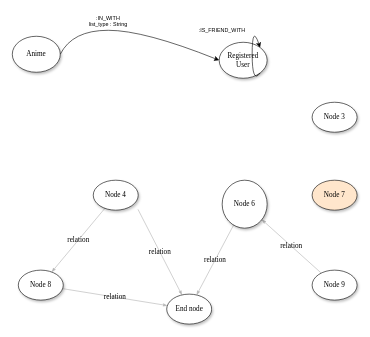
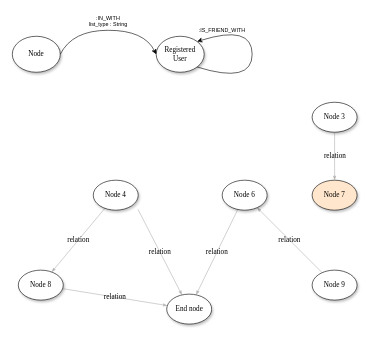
(36, 54) -> (36, 54)
(243, 60) -> (180, 54)
none -> (335, 154)
(245, 204) -> (245, 195)
